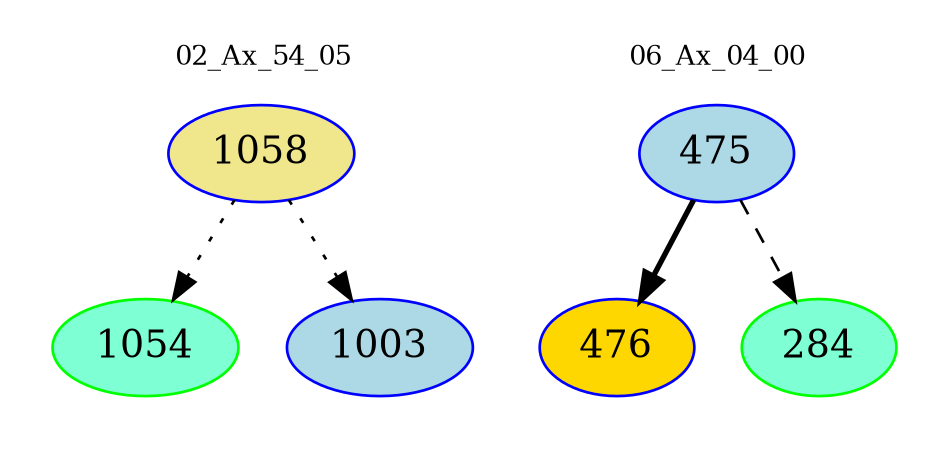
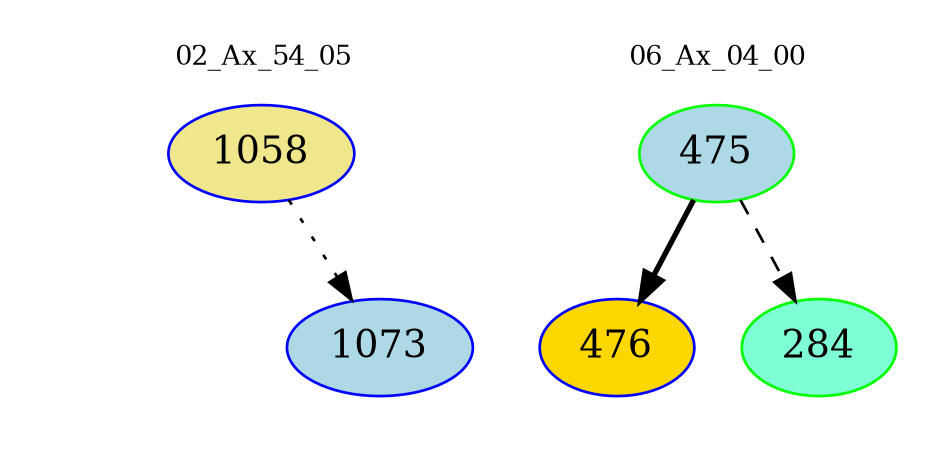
(717, 154) -> (717, 154)
(146, 348) -> none
(380, 348) -> (380, 348)
